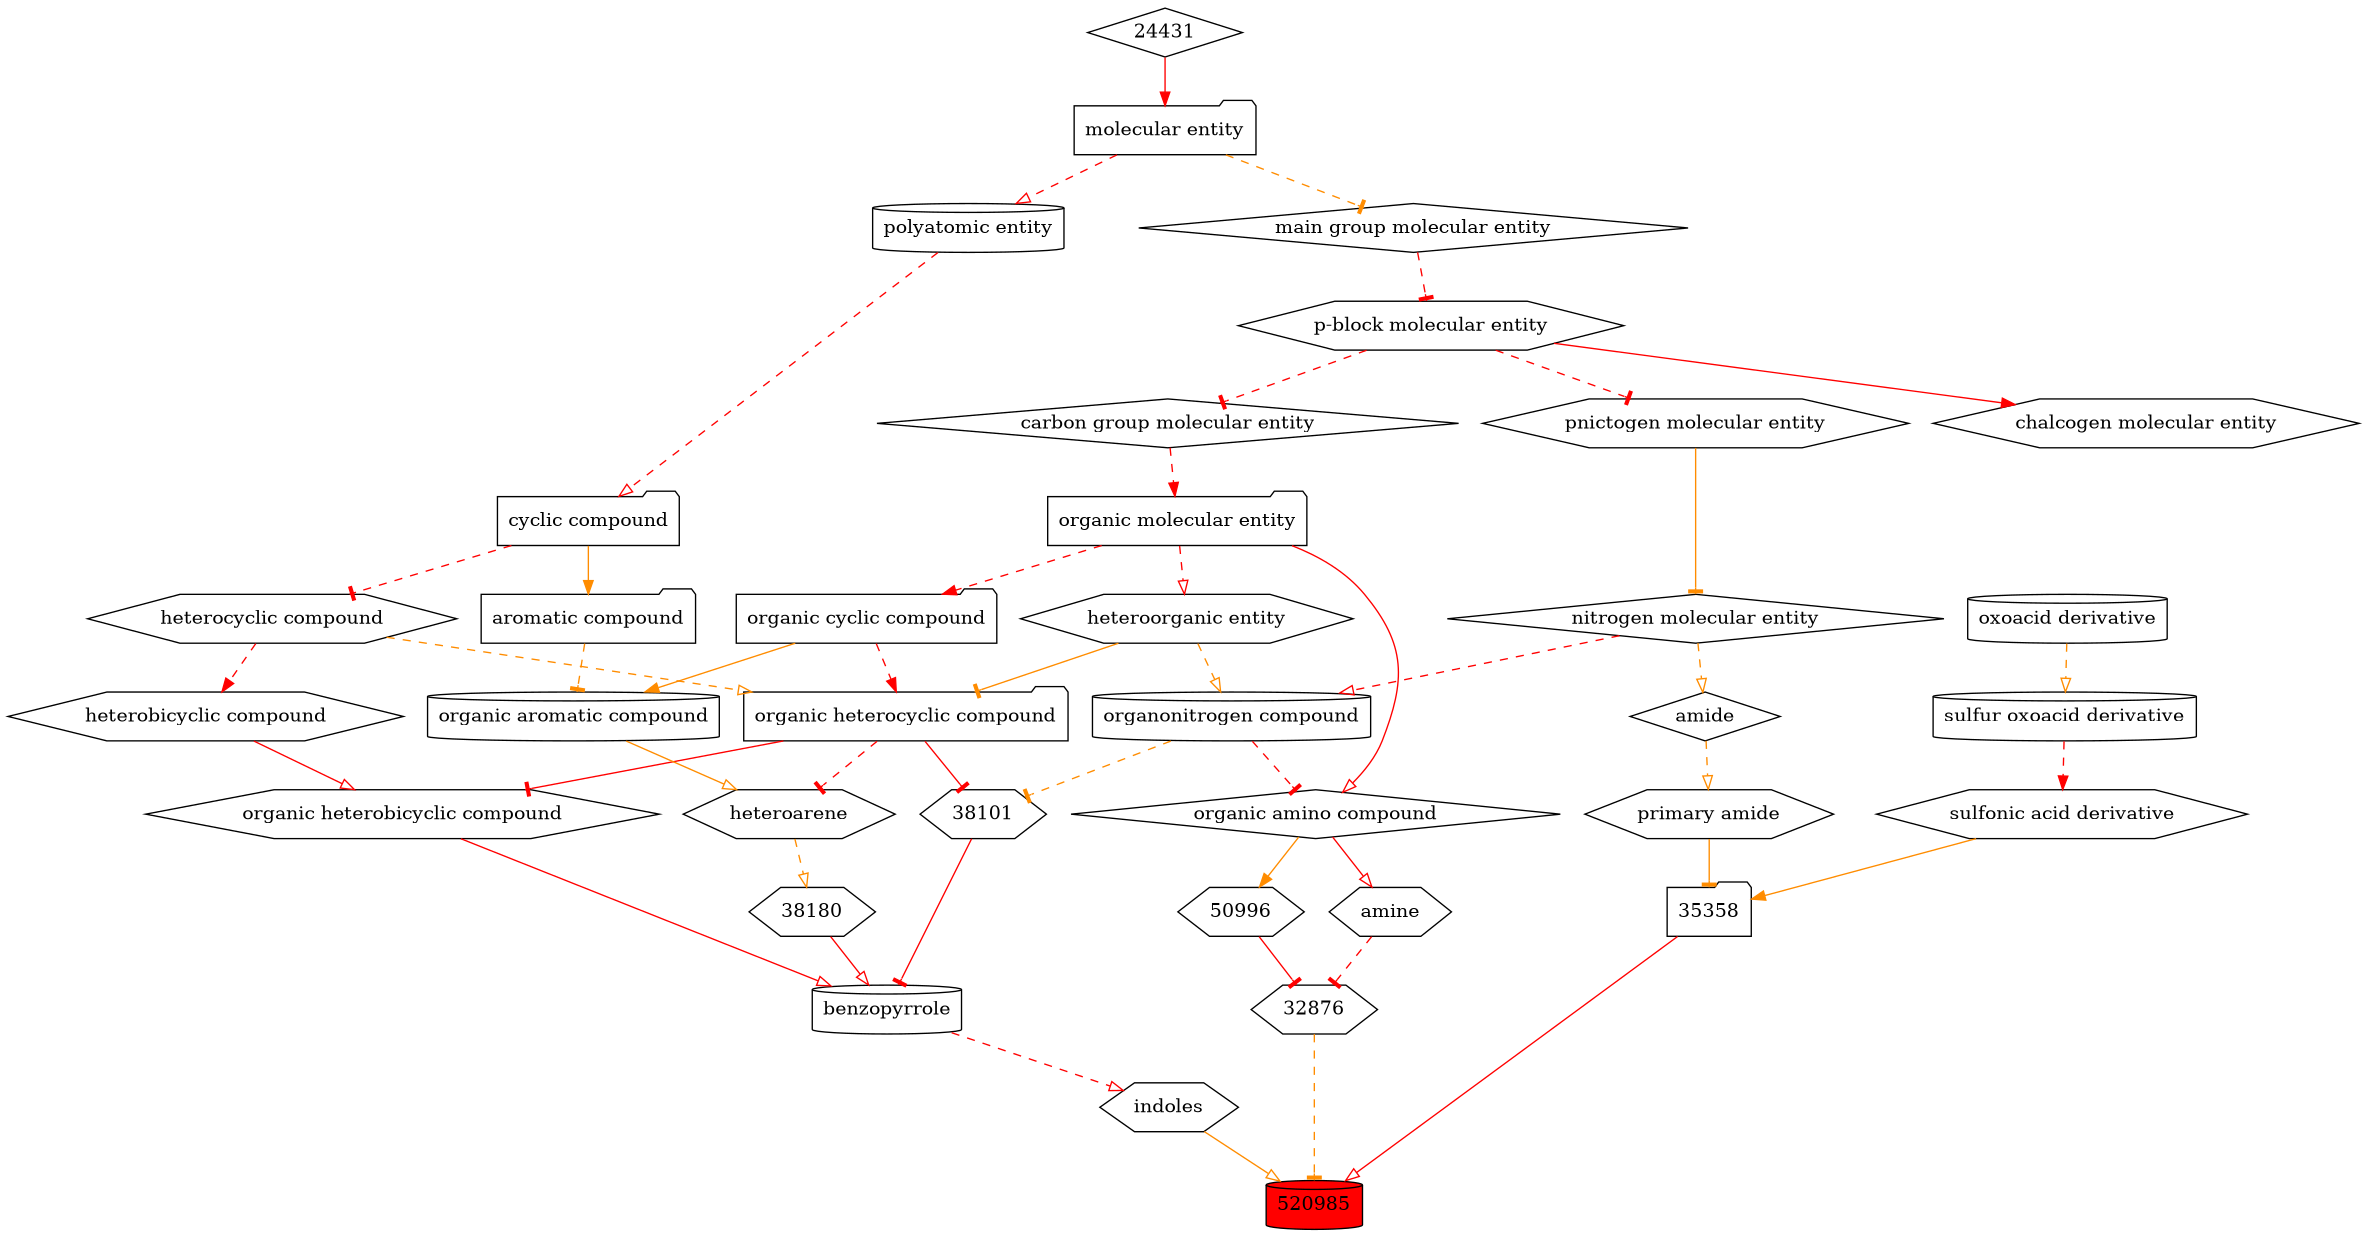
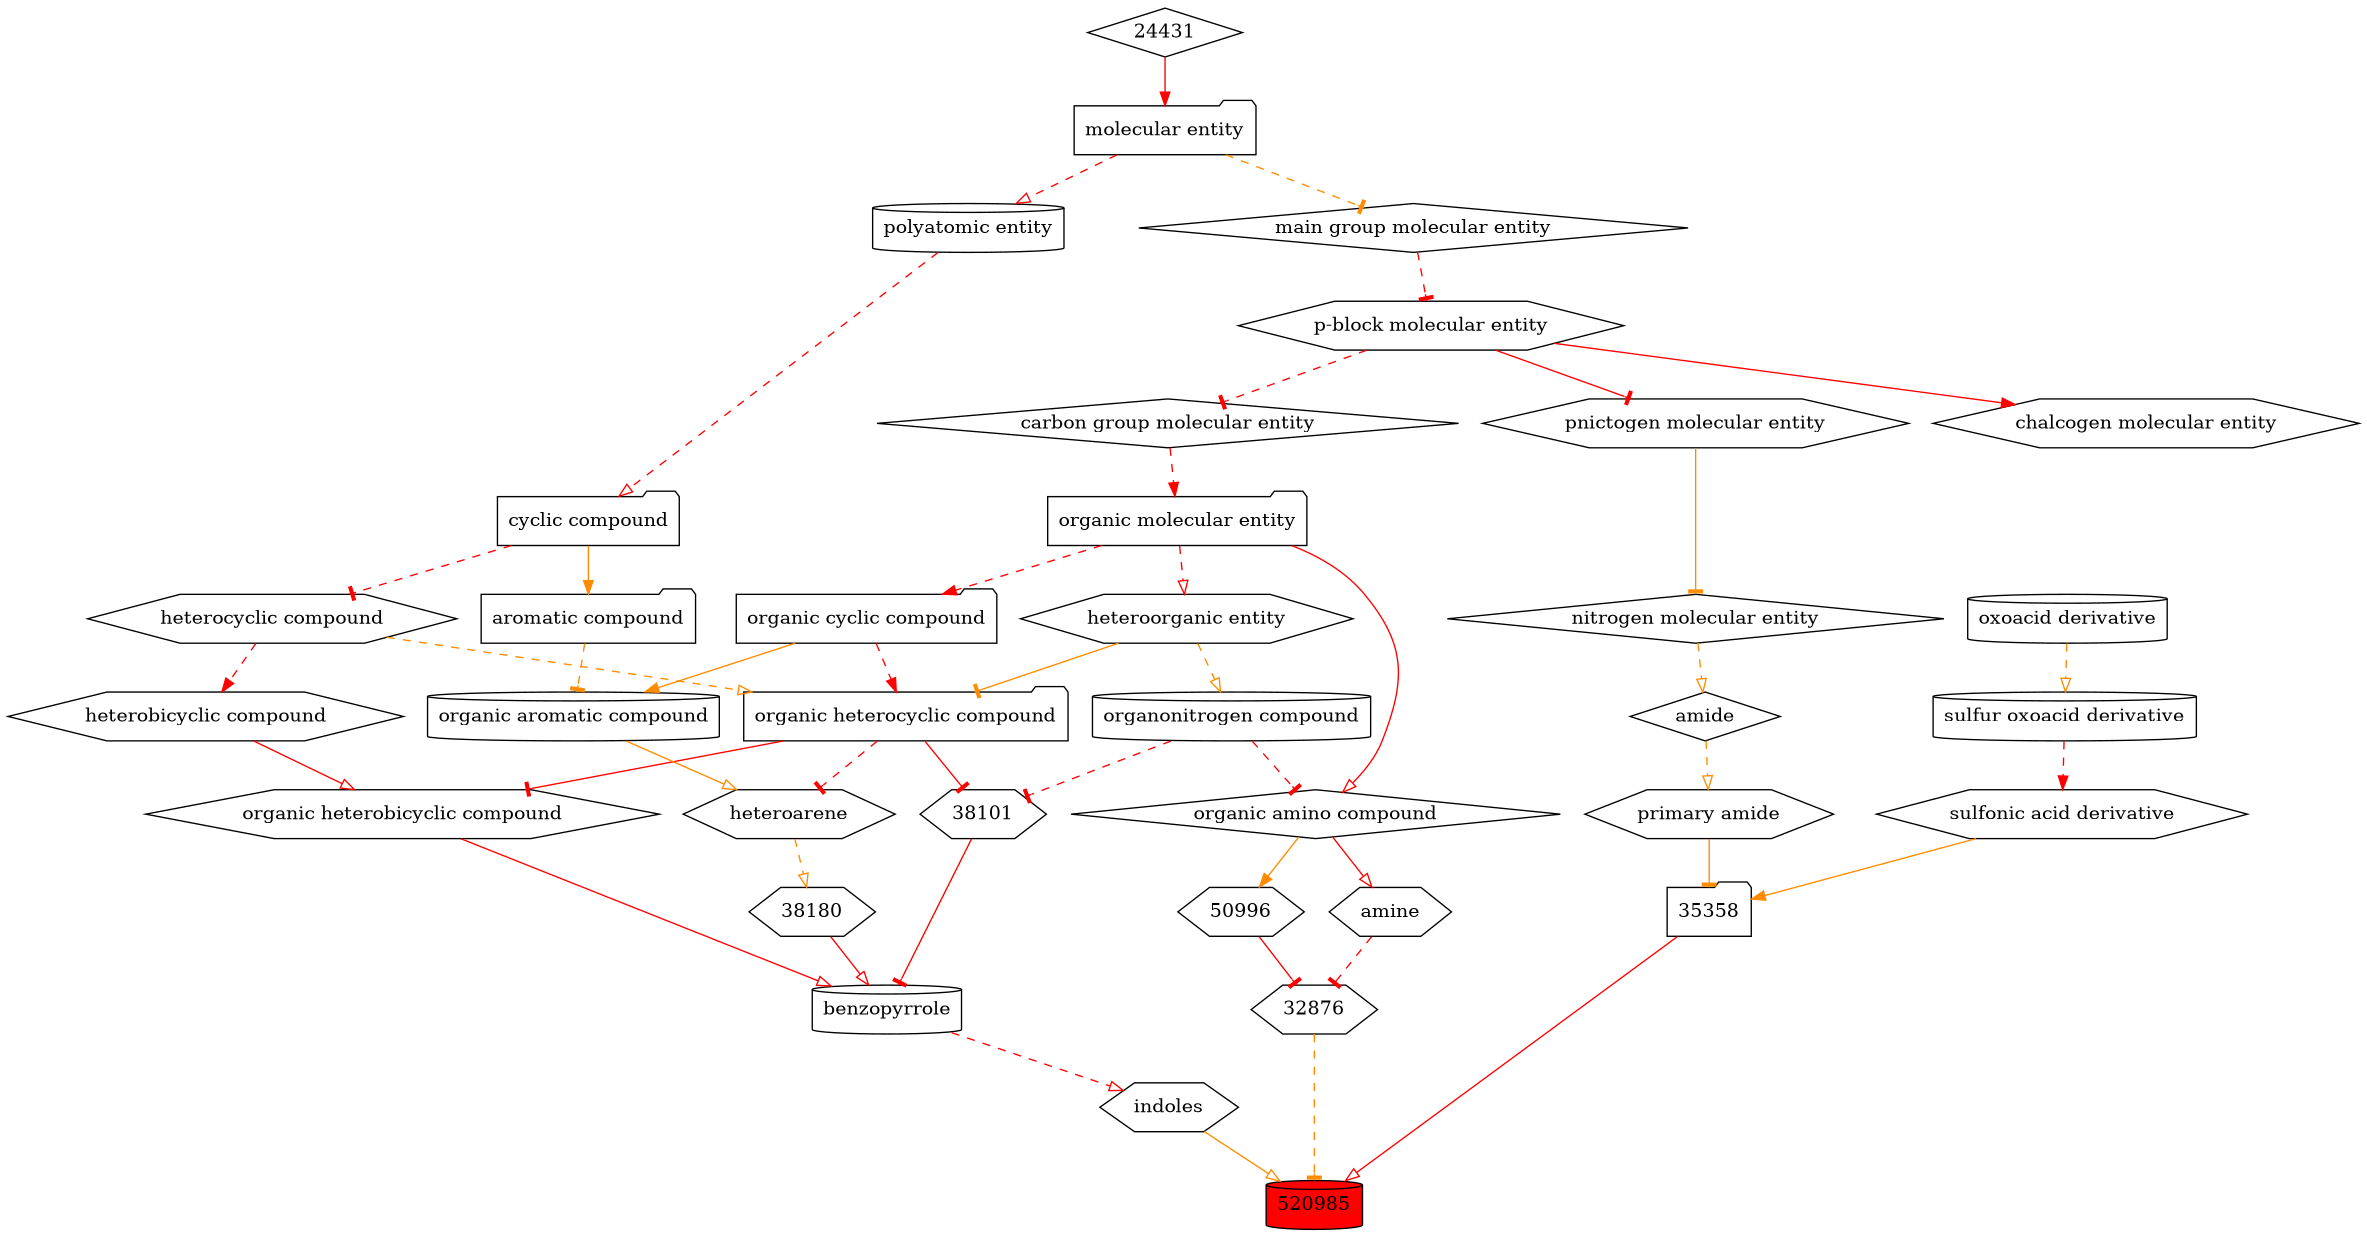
(1560, 373) -> (1560, 373)
(1486, 663) -> none
(1101, 768) -> (1101, 768)
